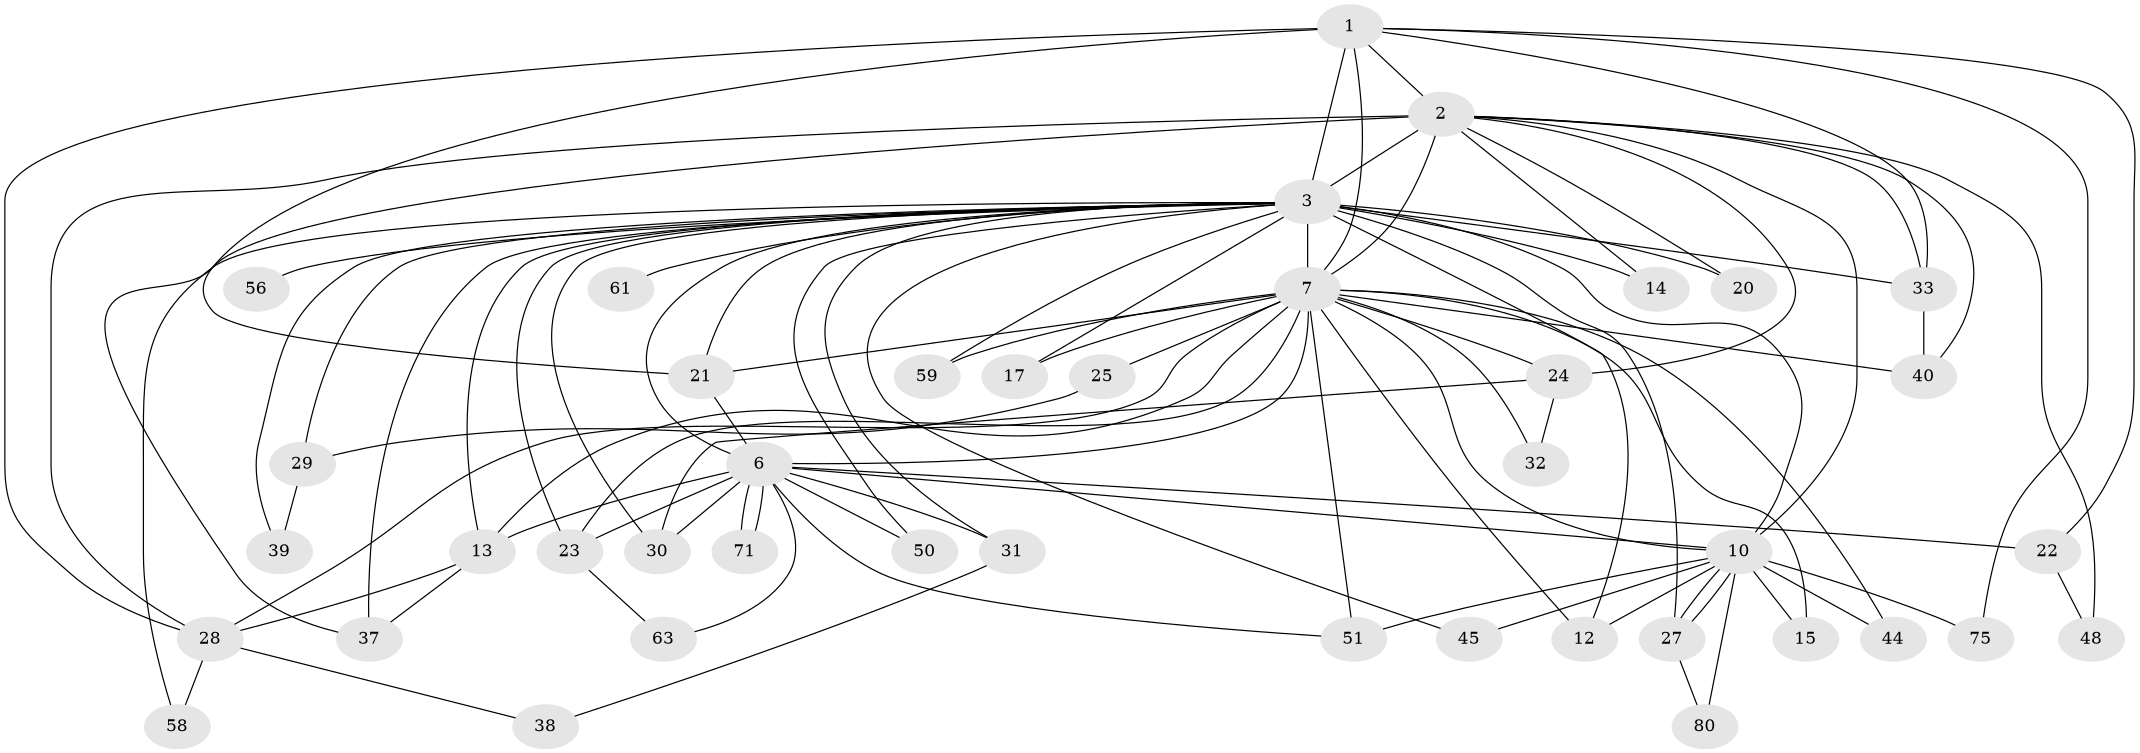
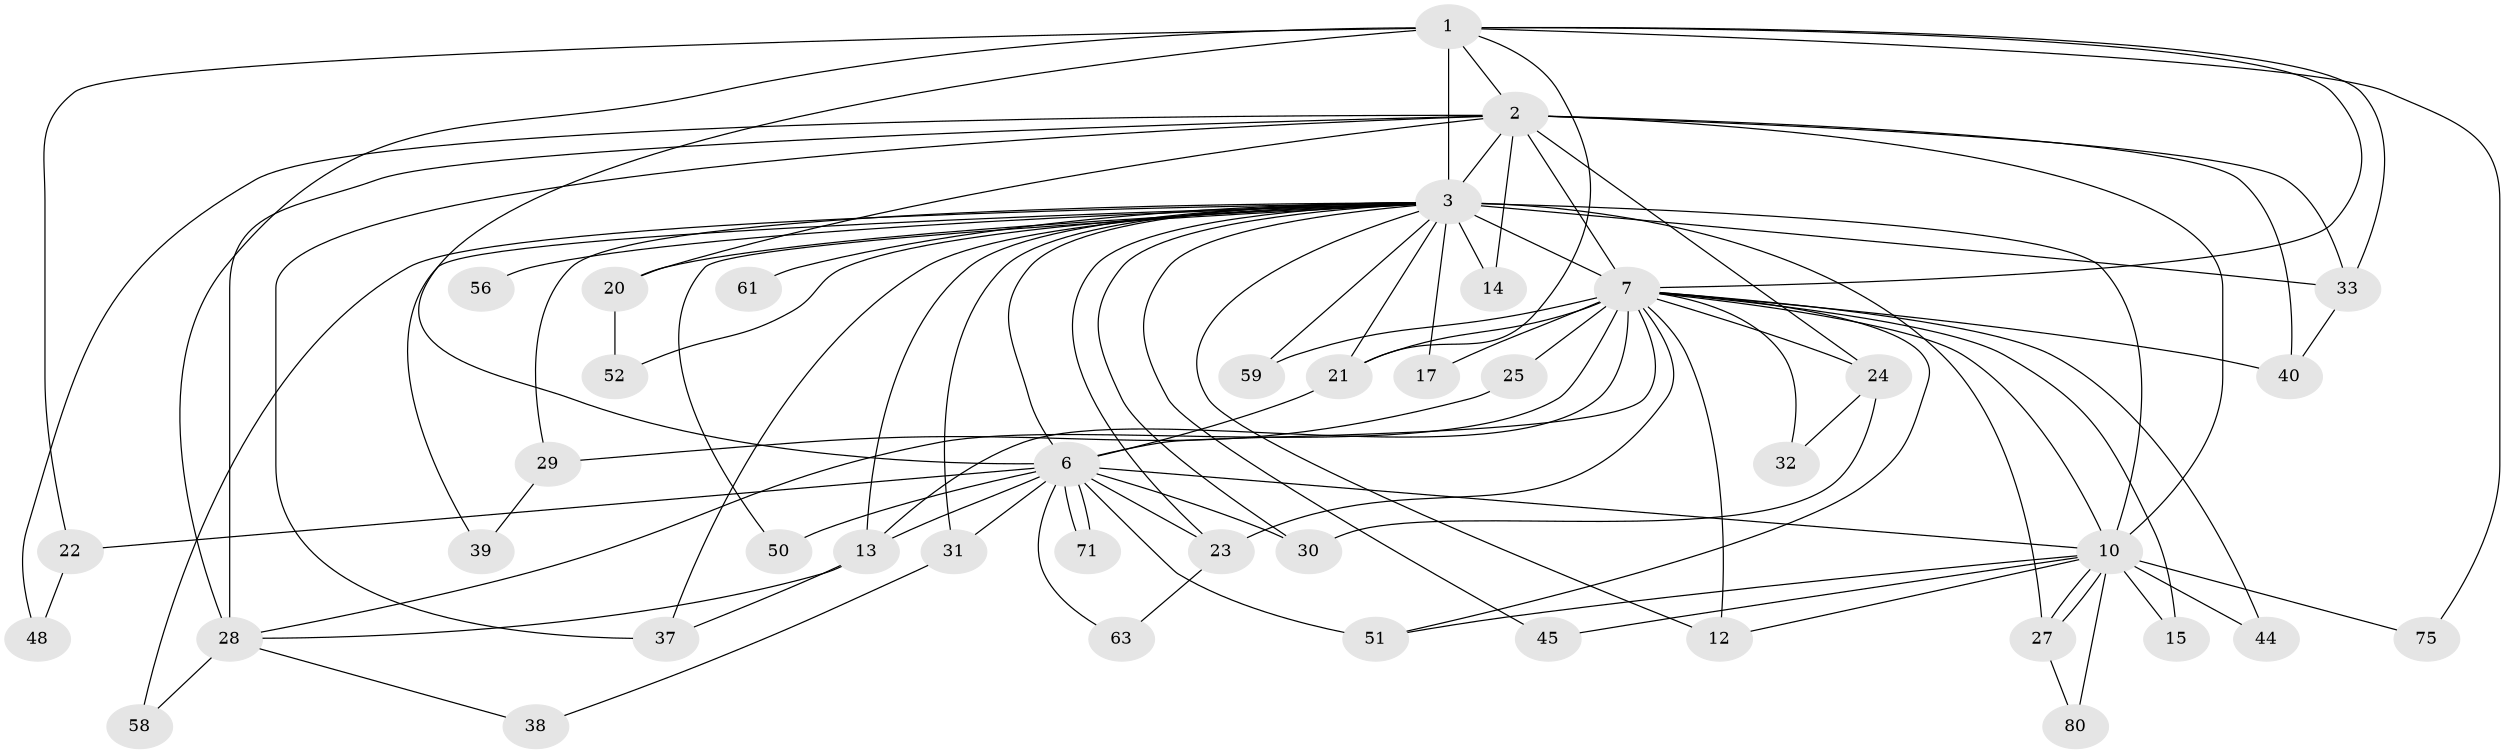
none -> (612, 169)
none -> (615, 377)
